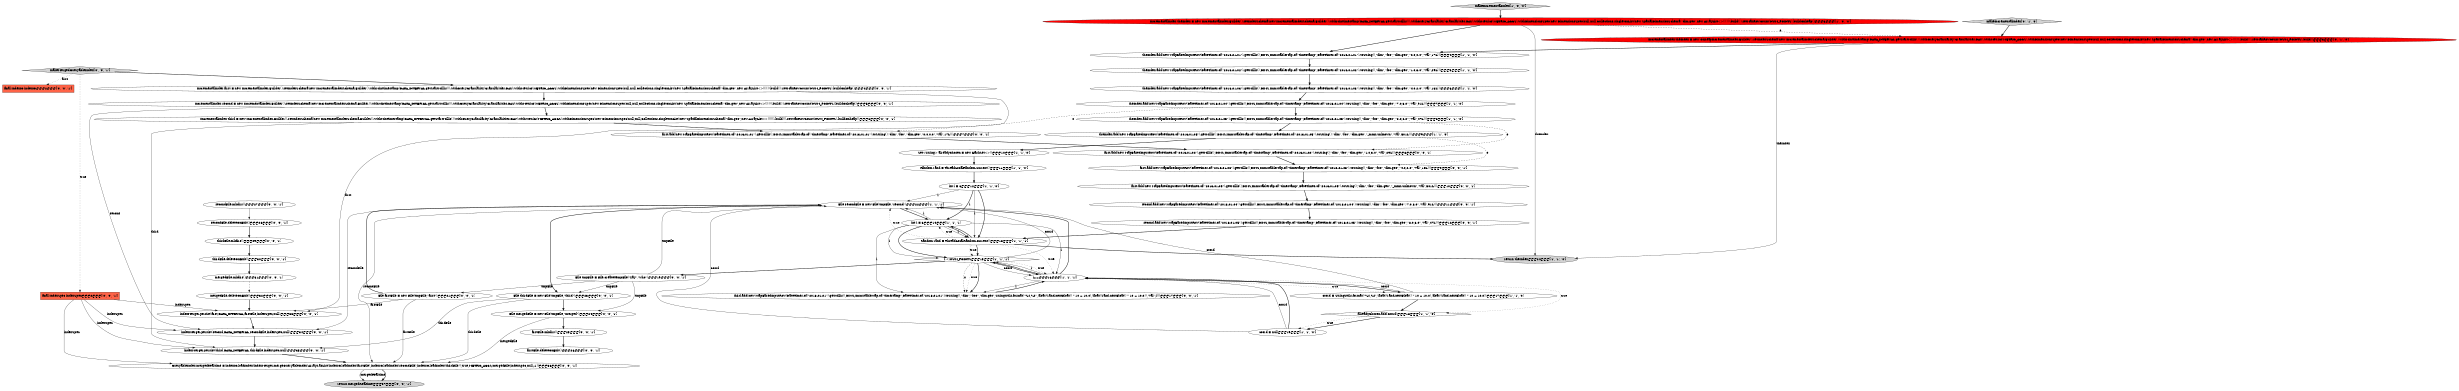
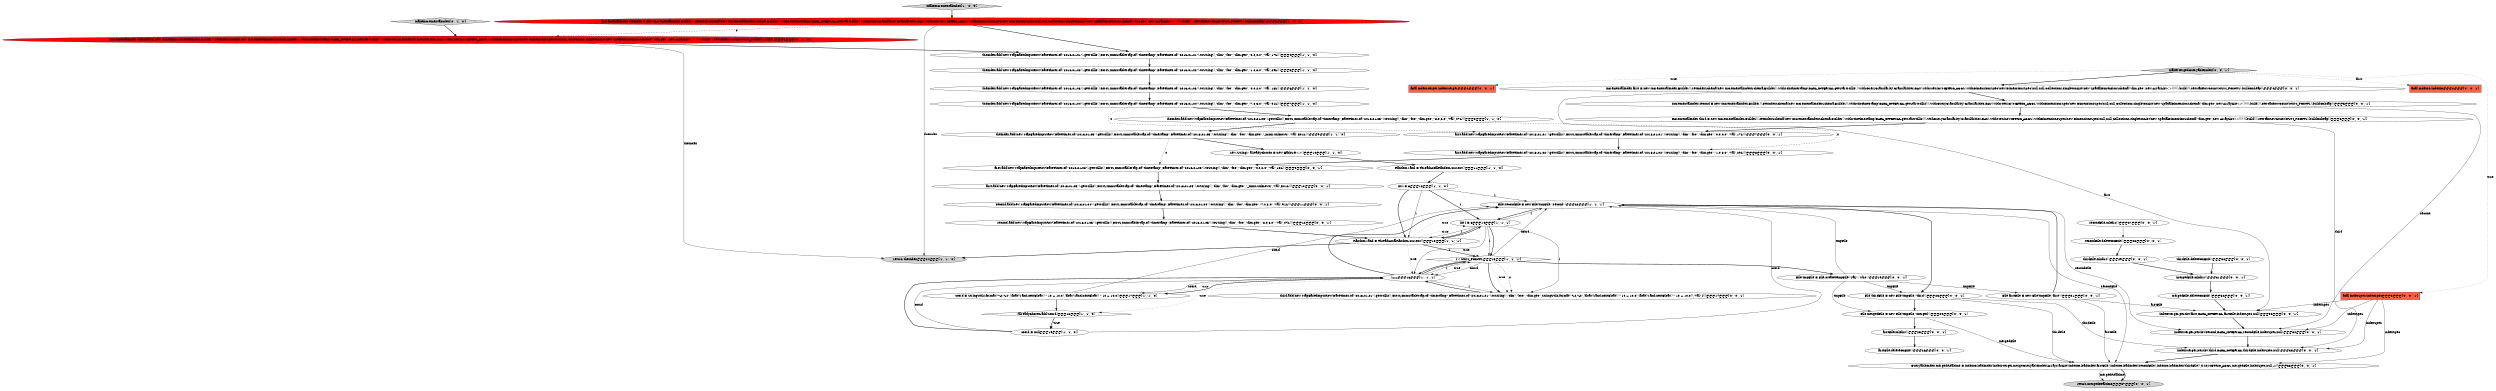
none -> (1452, 89)
(249, 249) -> (2162, 268)
(249, 286) -> (2211, 286)
